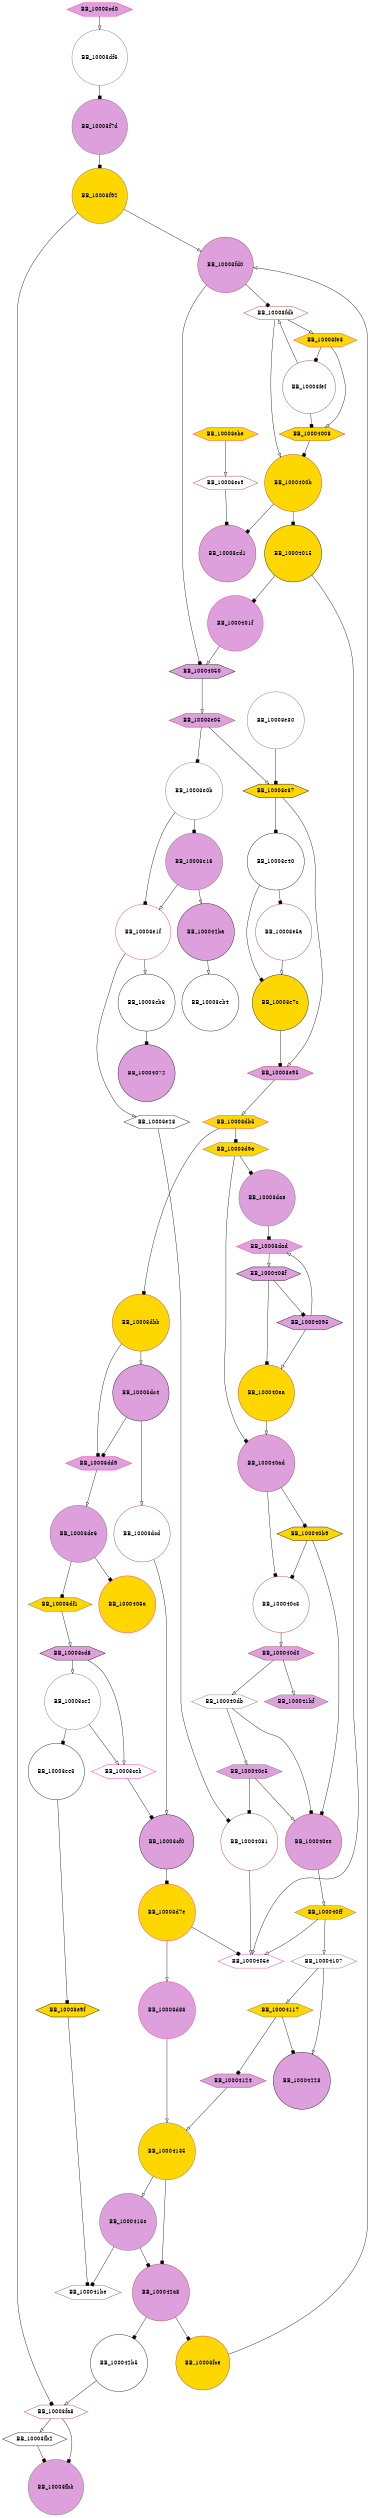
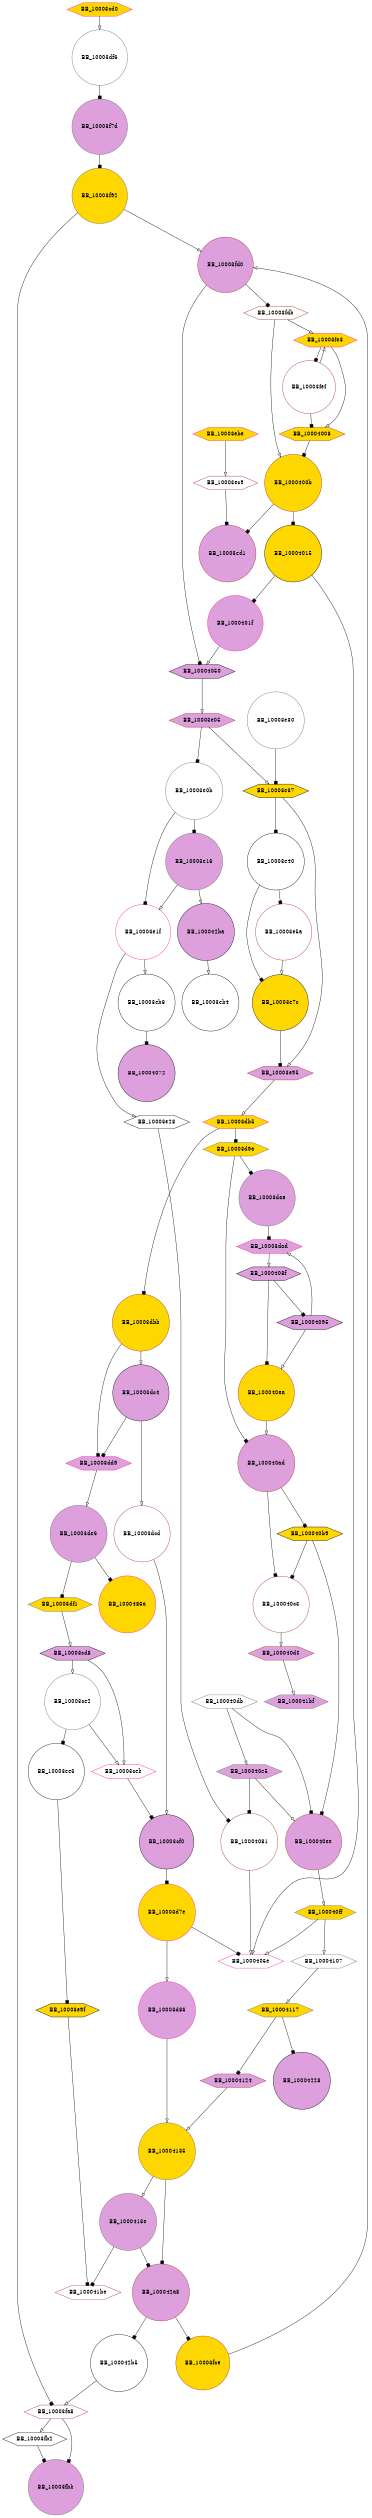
(100, 9) -> (100, 9)
(289, 343) -> (322, 357)
(127, 1604) -> (127, 1604)
(254, 1676) -> none
(321, 2010) -> none
